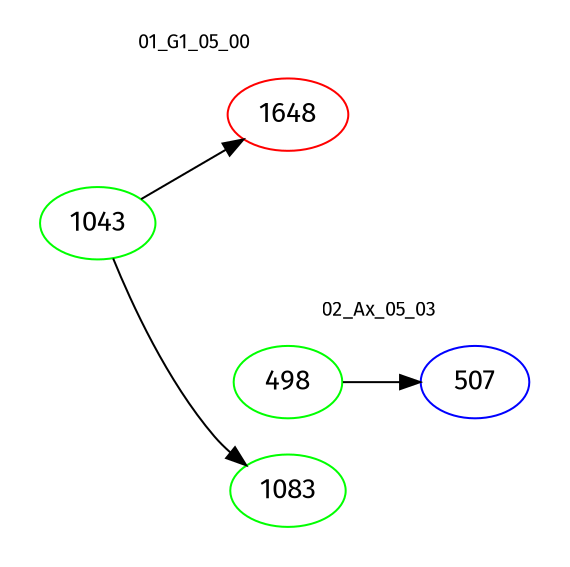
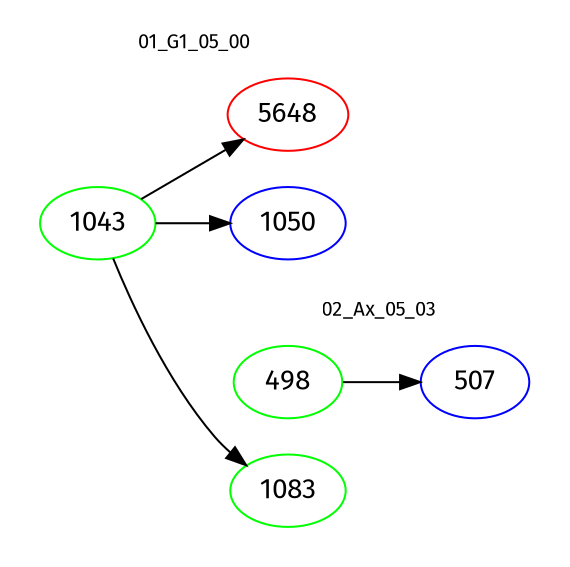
(288, 115) -> (288, 115)
none -> (288, 223)
